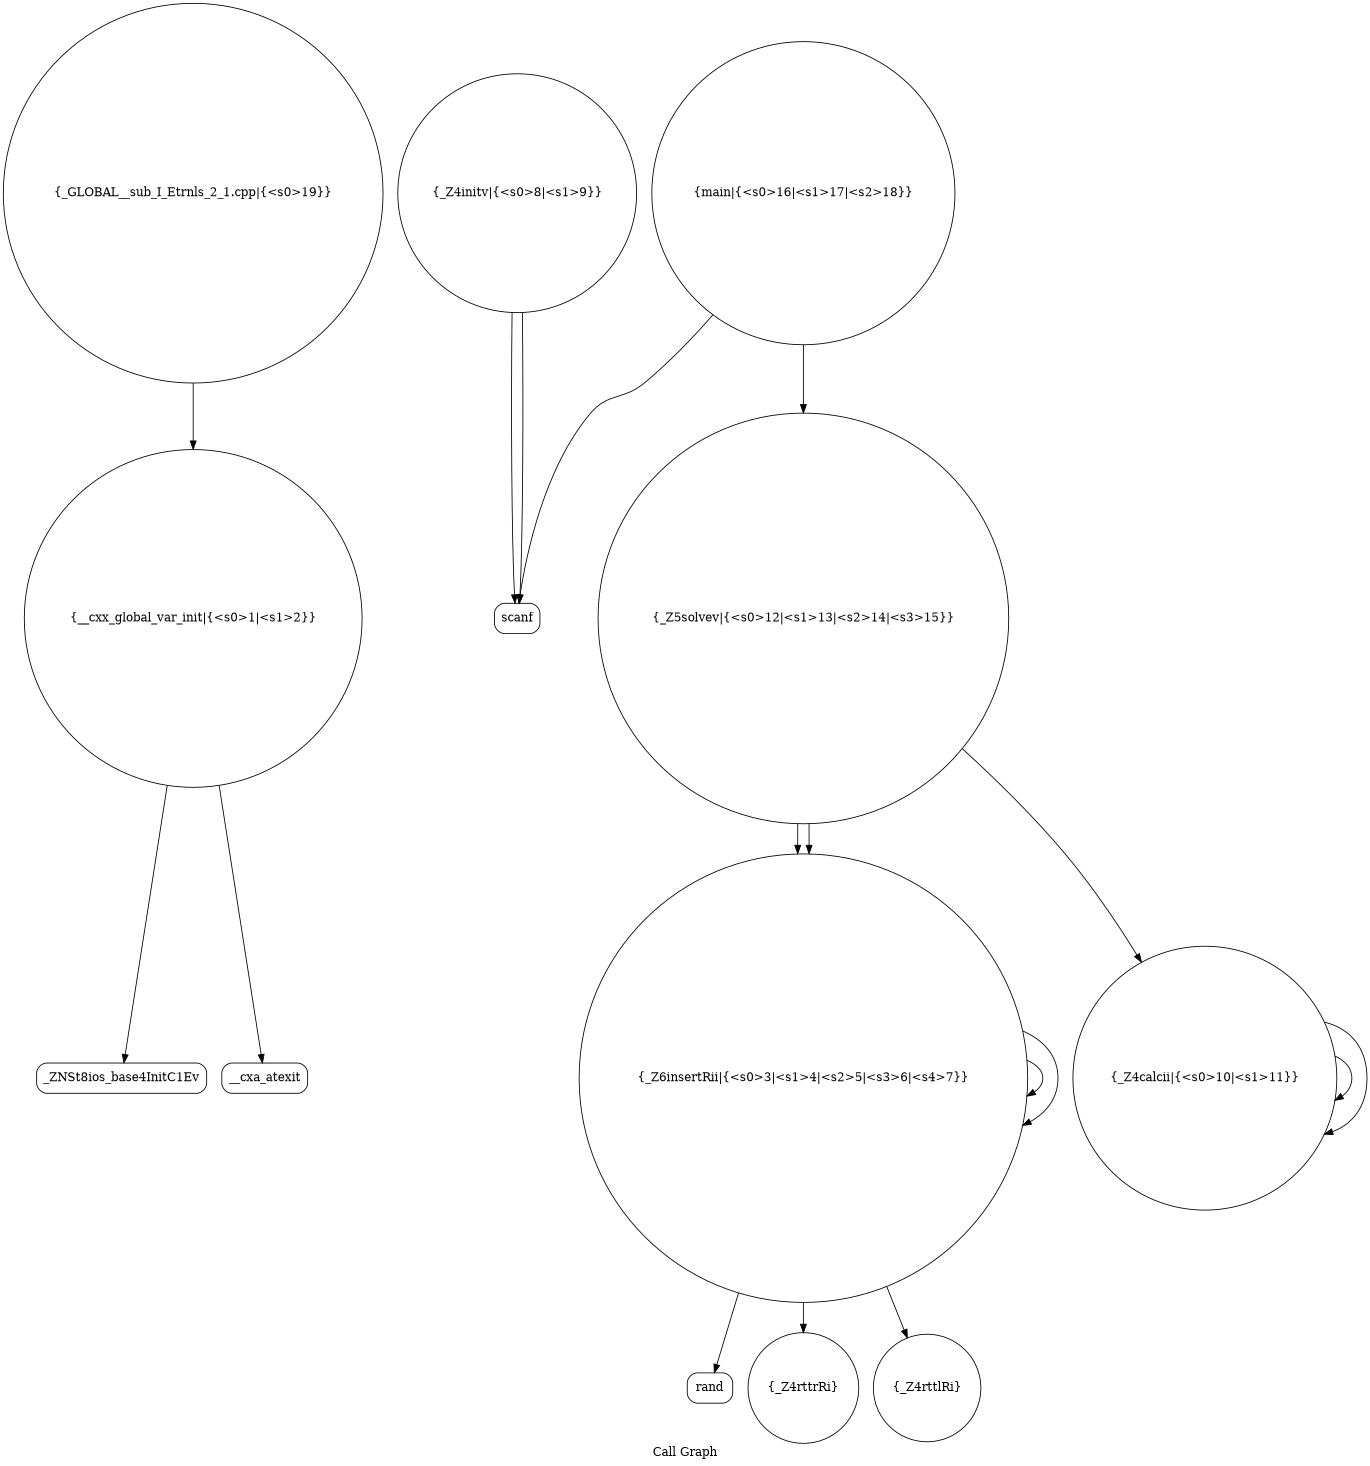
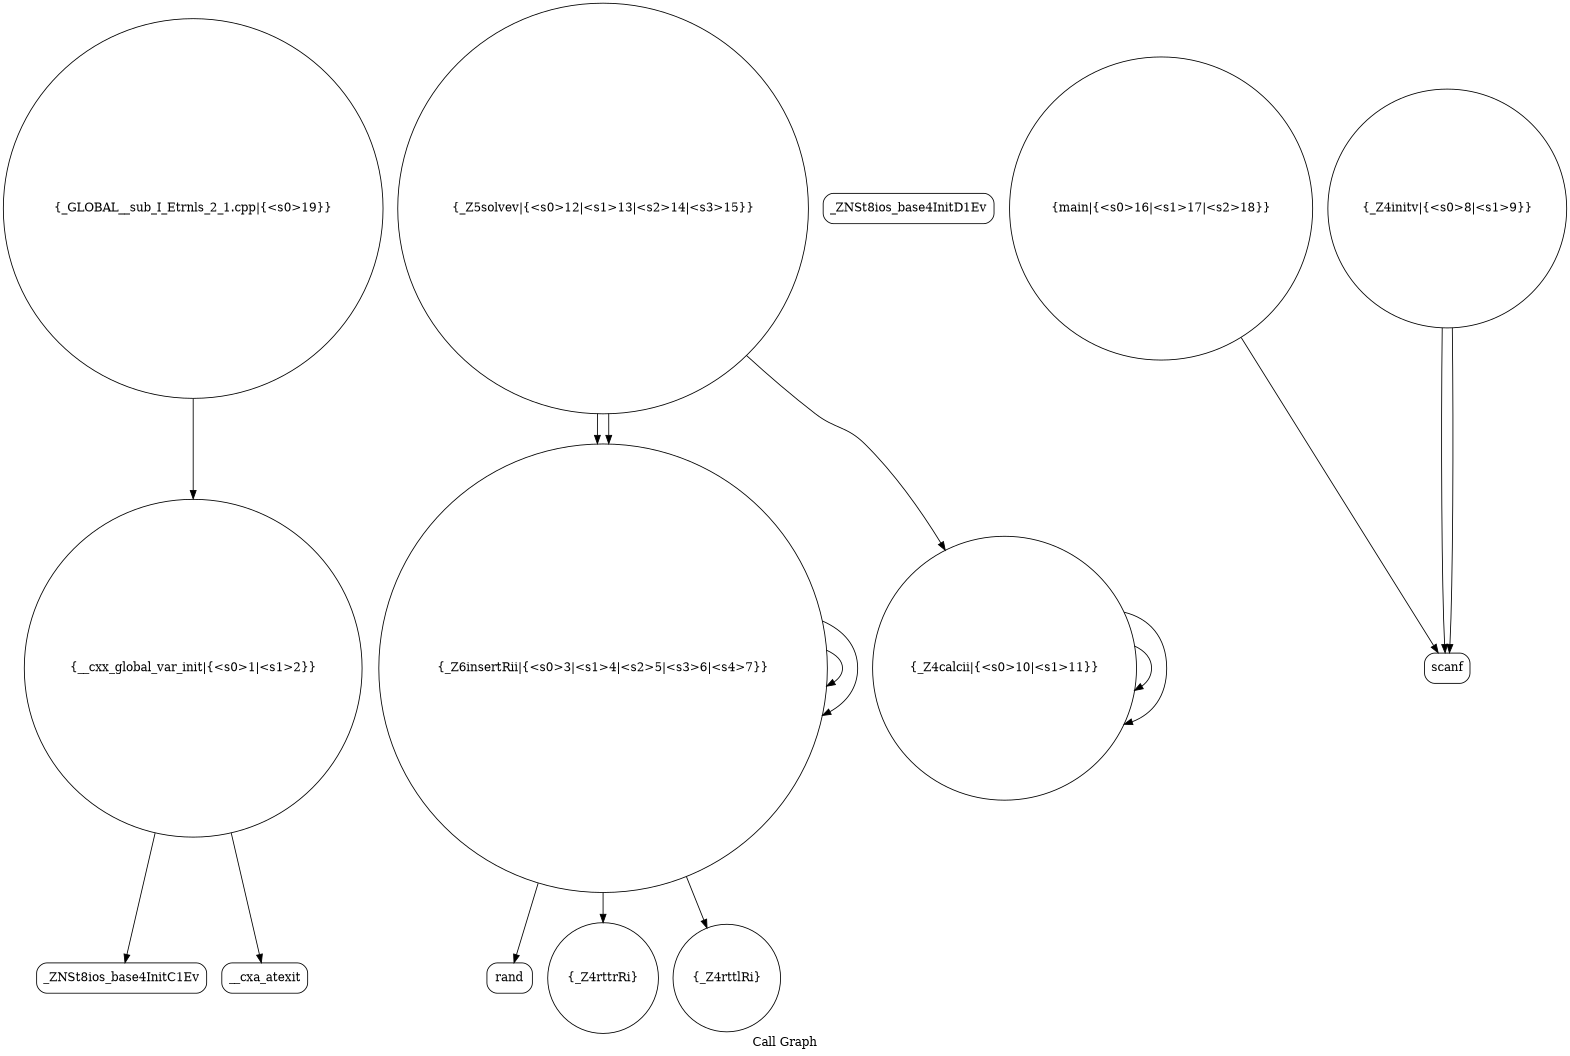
none -> (909, 208)
(803, 375) -> none
